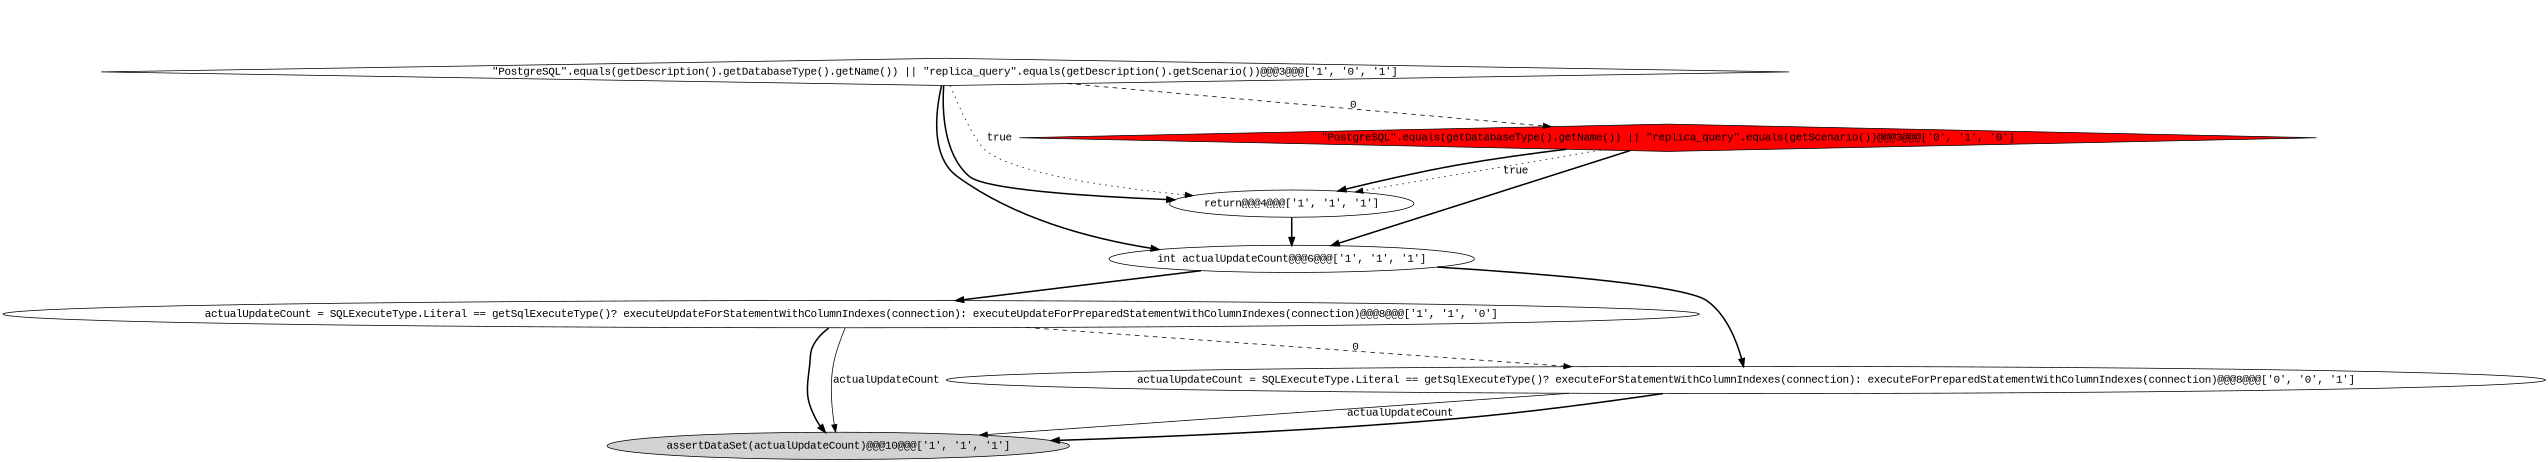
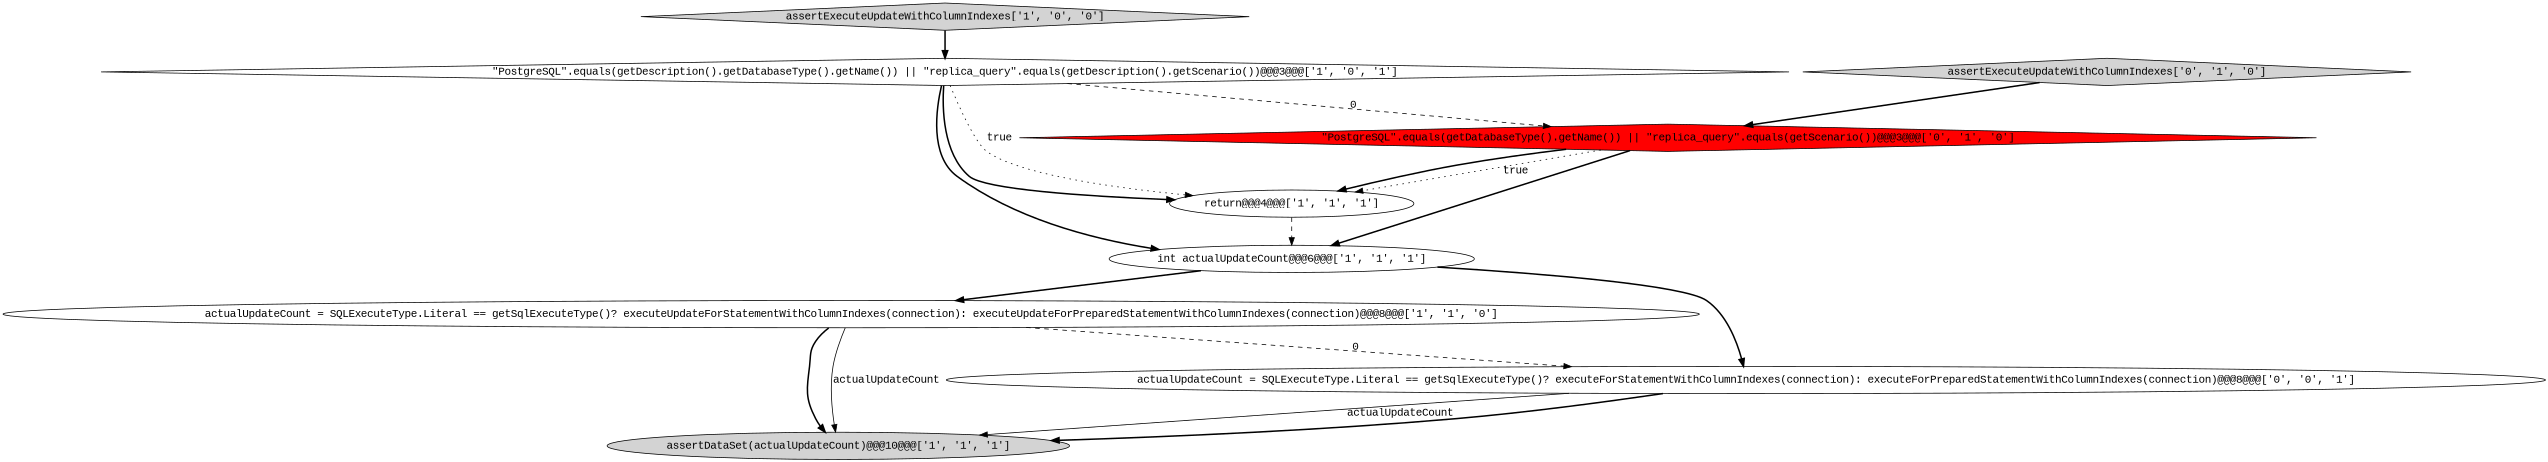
none -> (945, 17)
none -> (2107, 72)
(1292, 228) -> (1292, 228)
